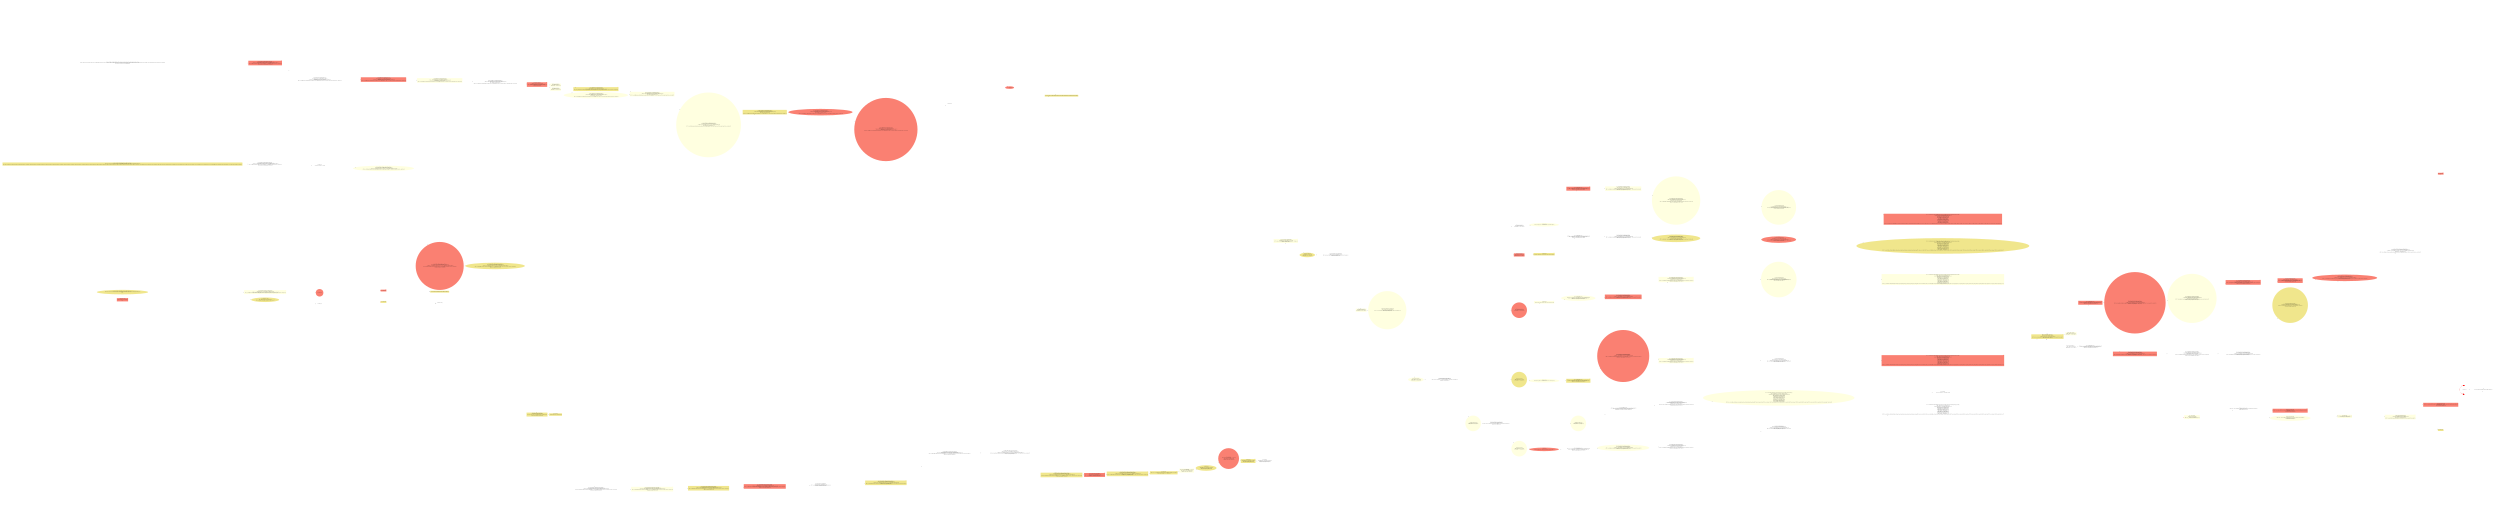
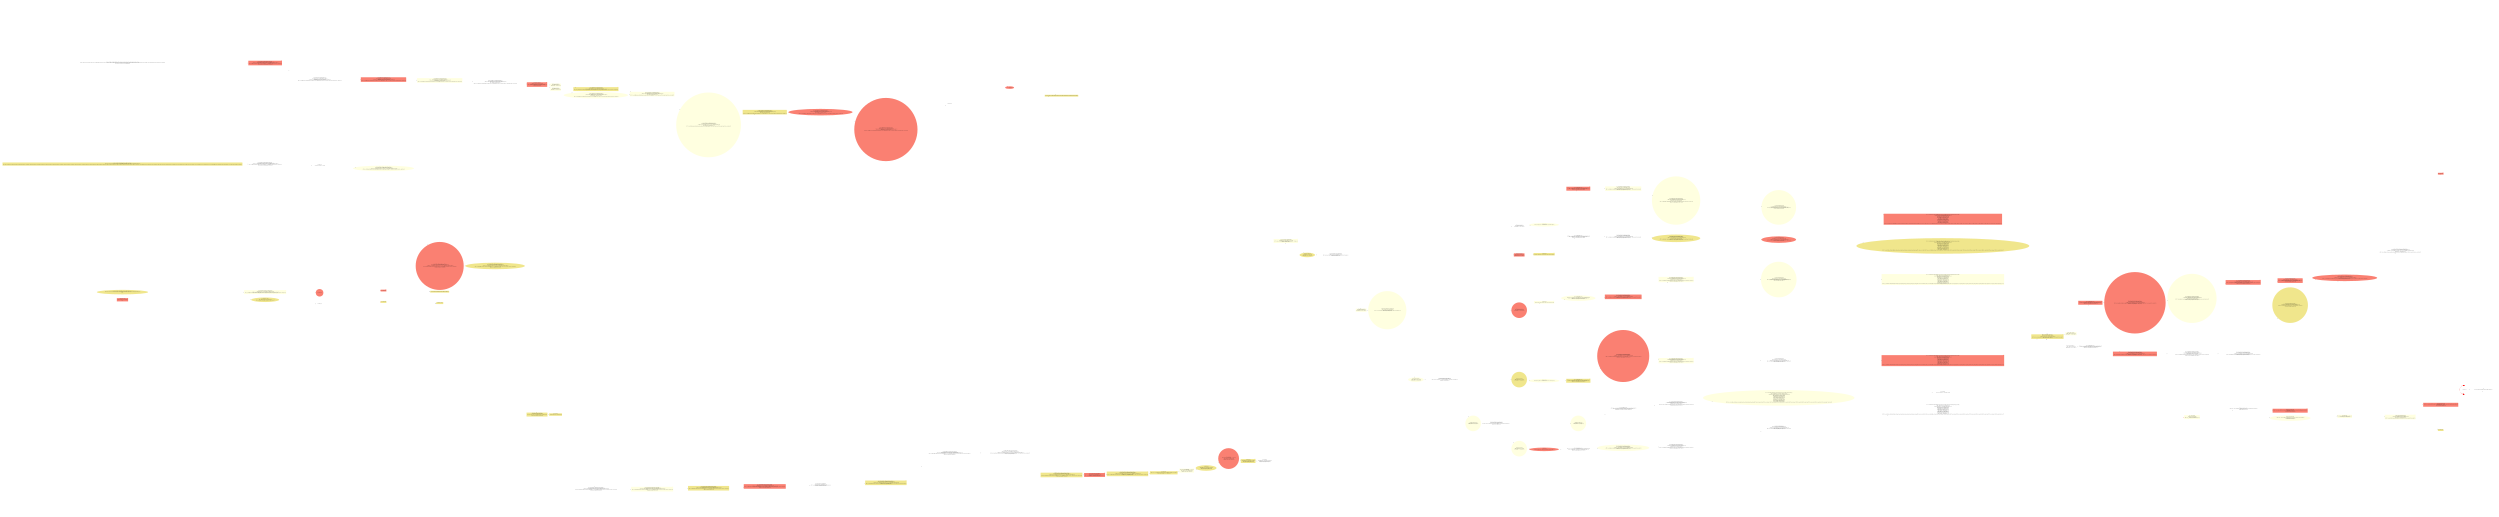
(440, 303) -> (440, 303)
